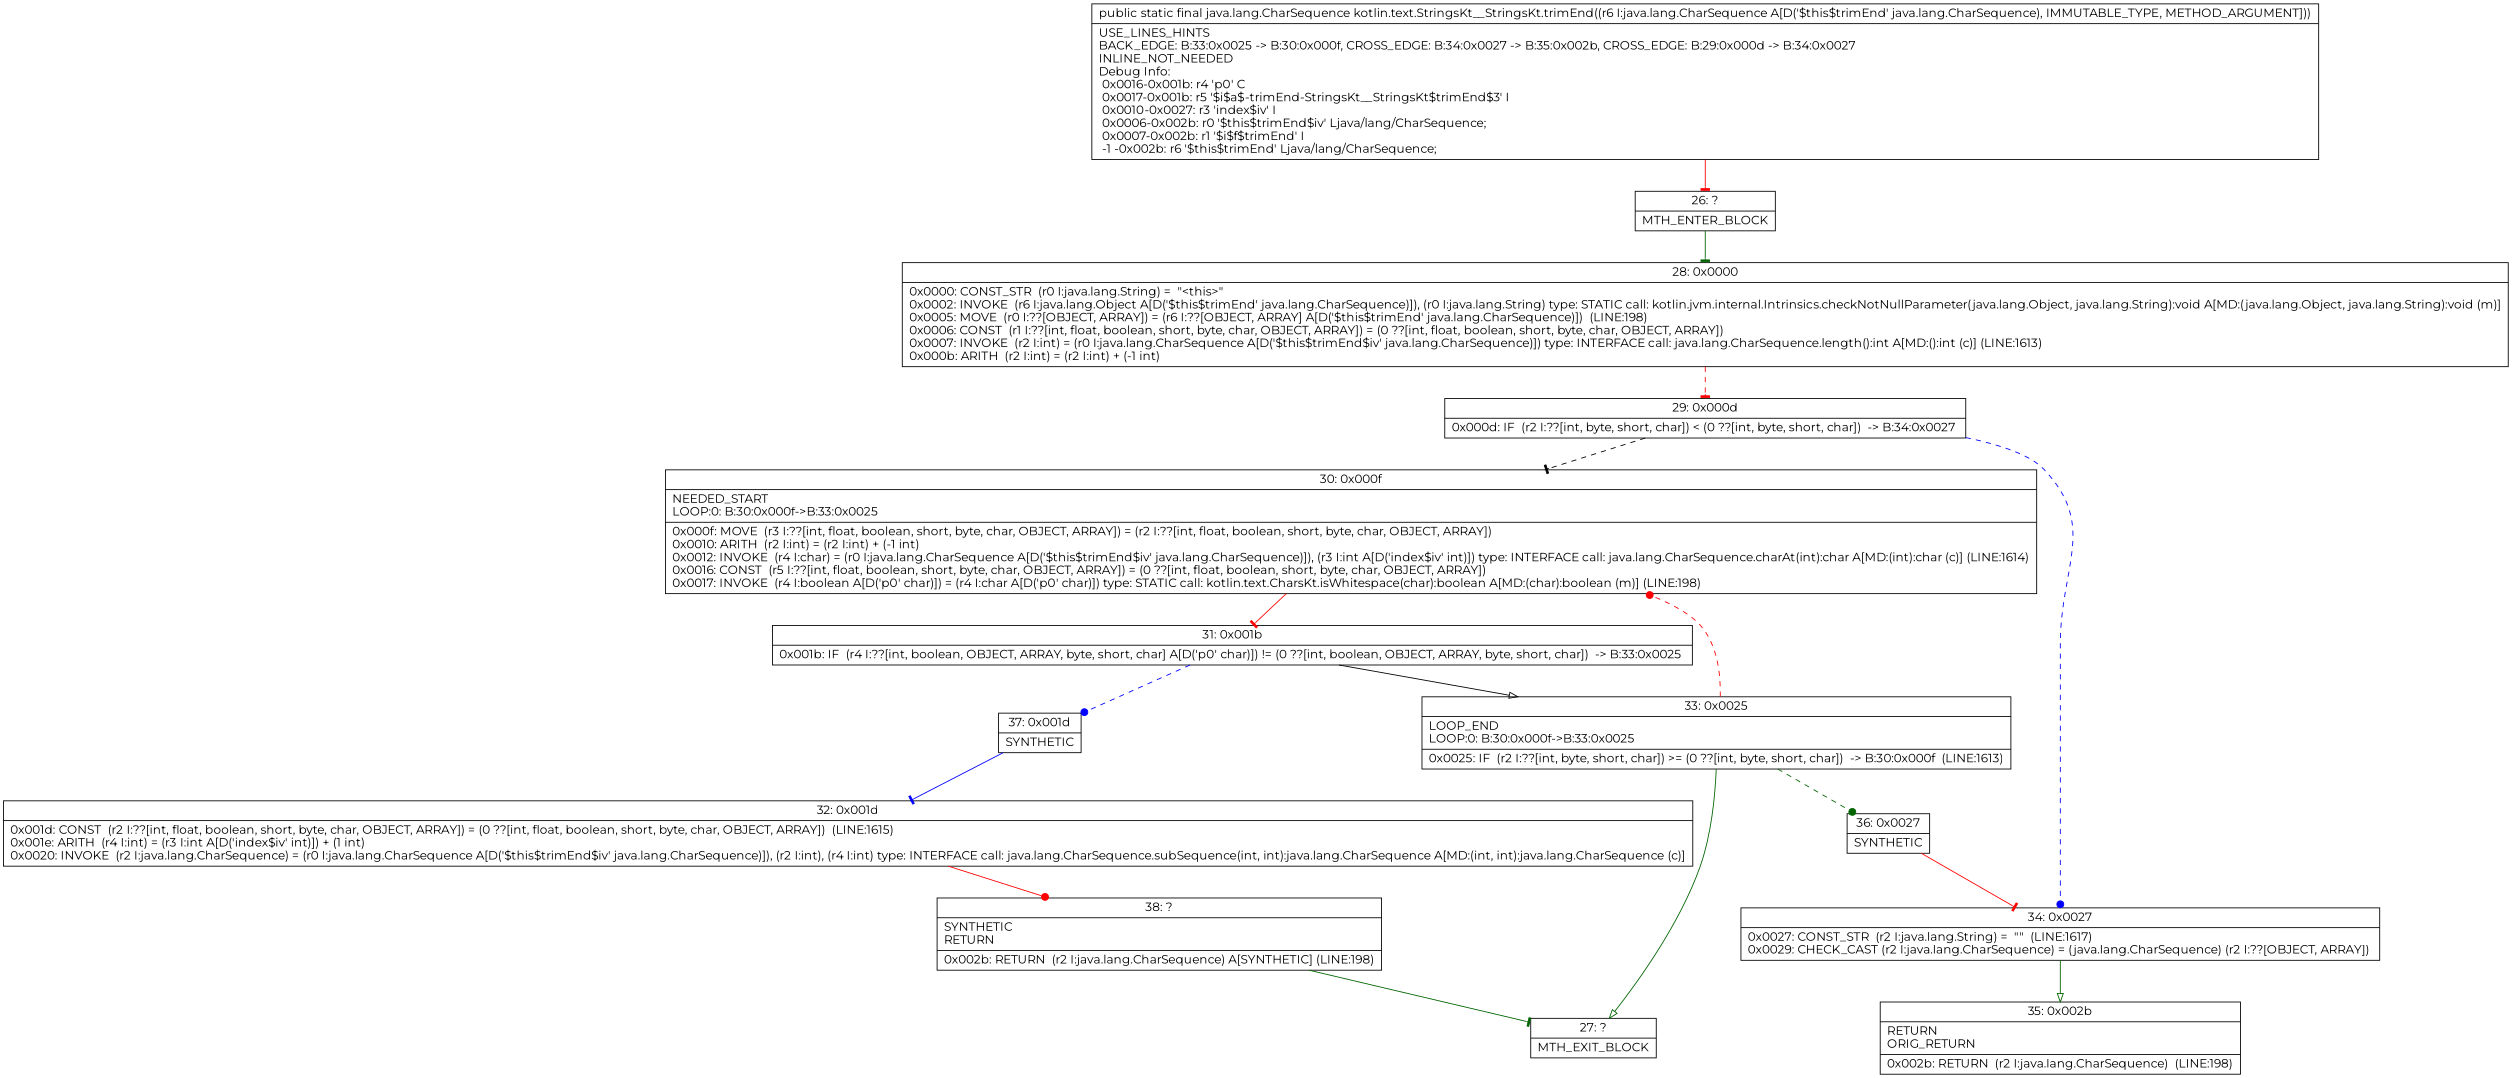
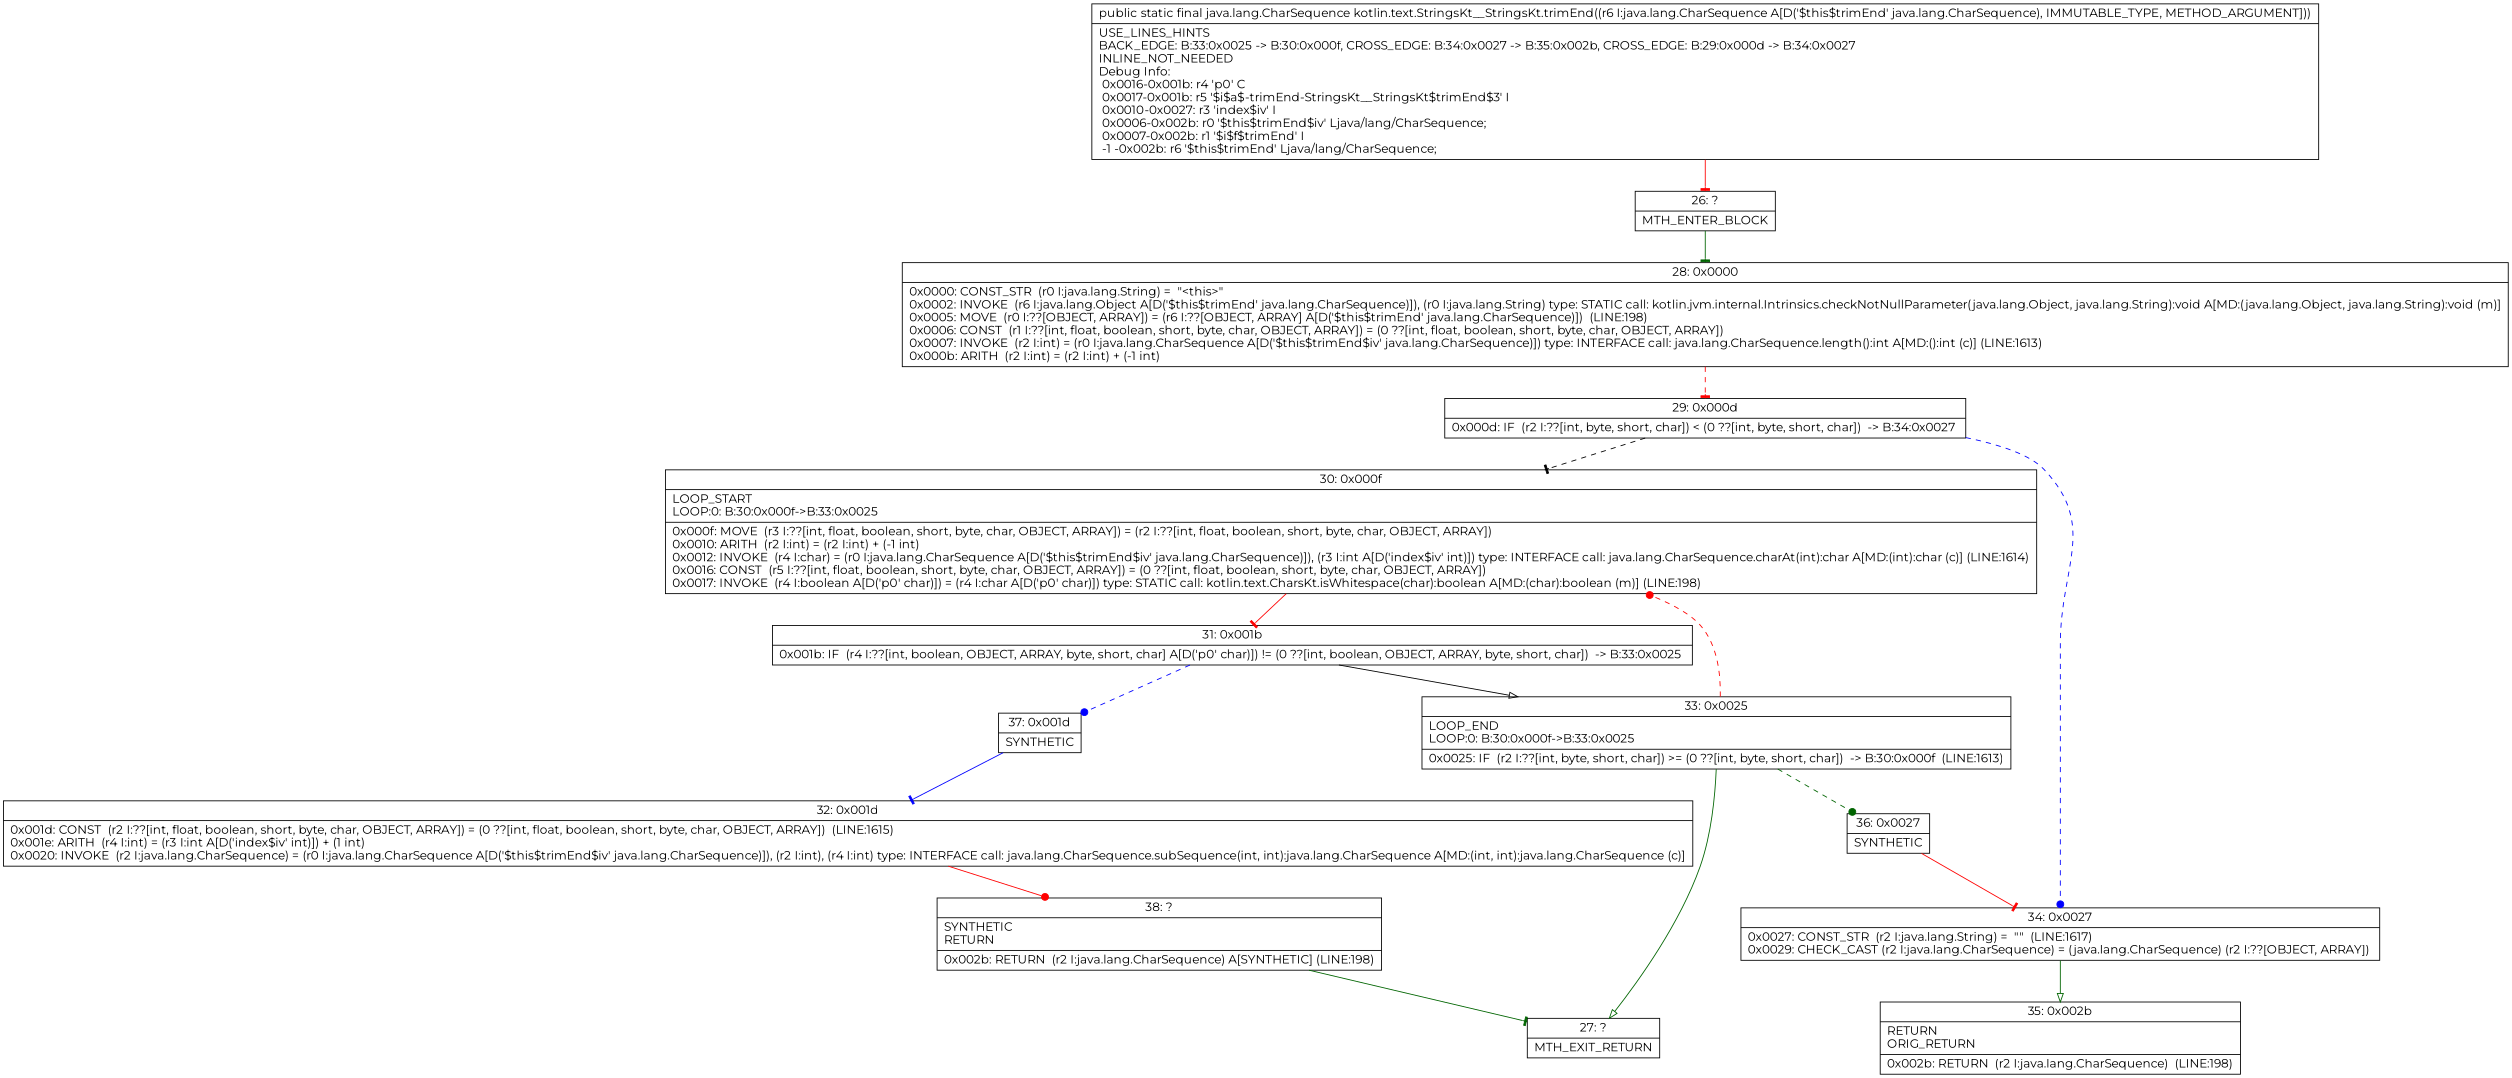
(720, 499) -> (713, 499)
(1593, 1048) -> (1593, 1048)
